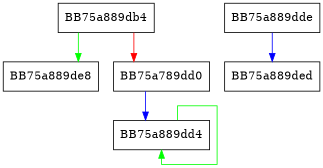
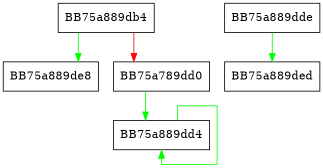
(272, 43) -> (272, 43)
(146, 102) -> (146, 102)
